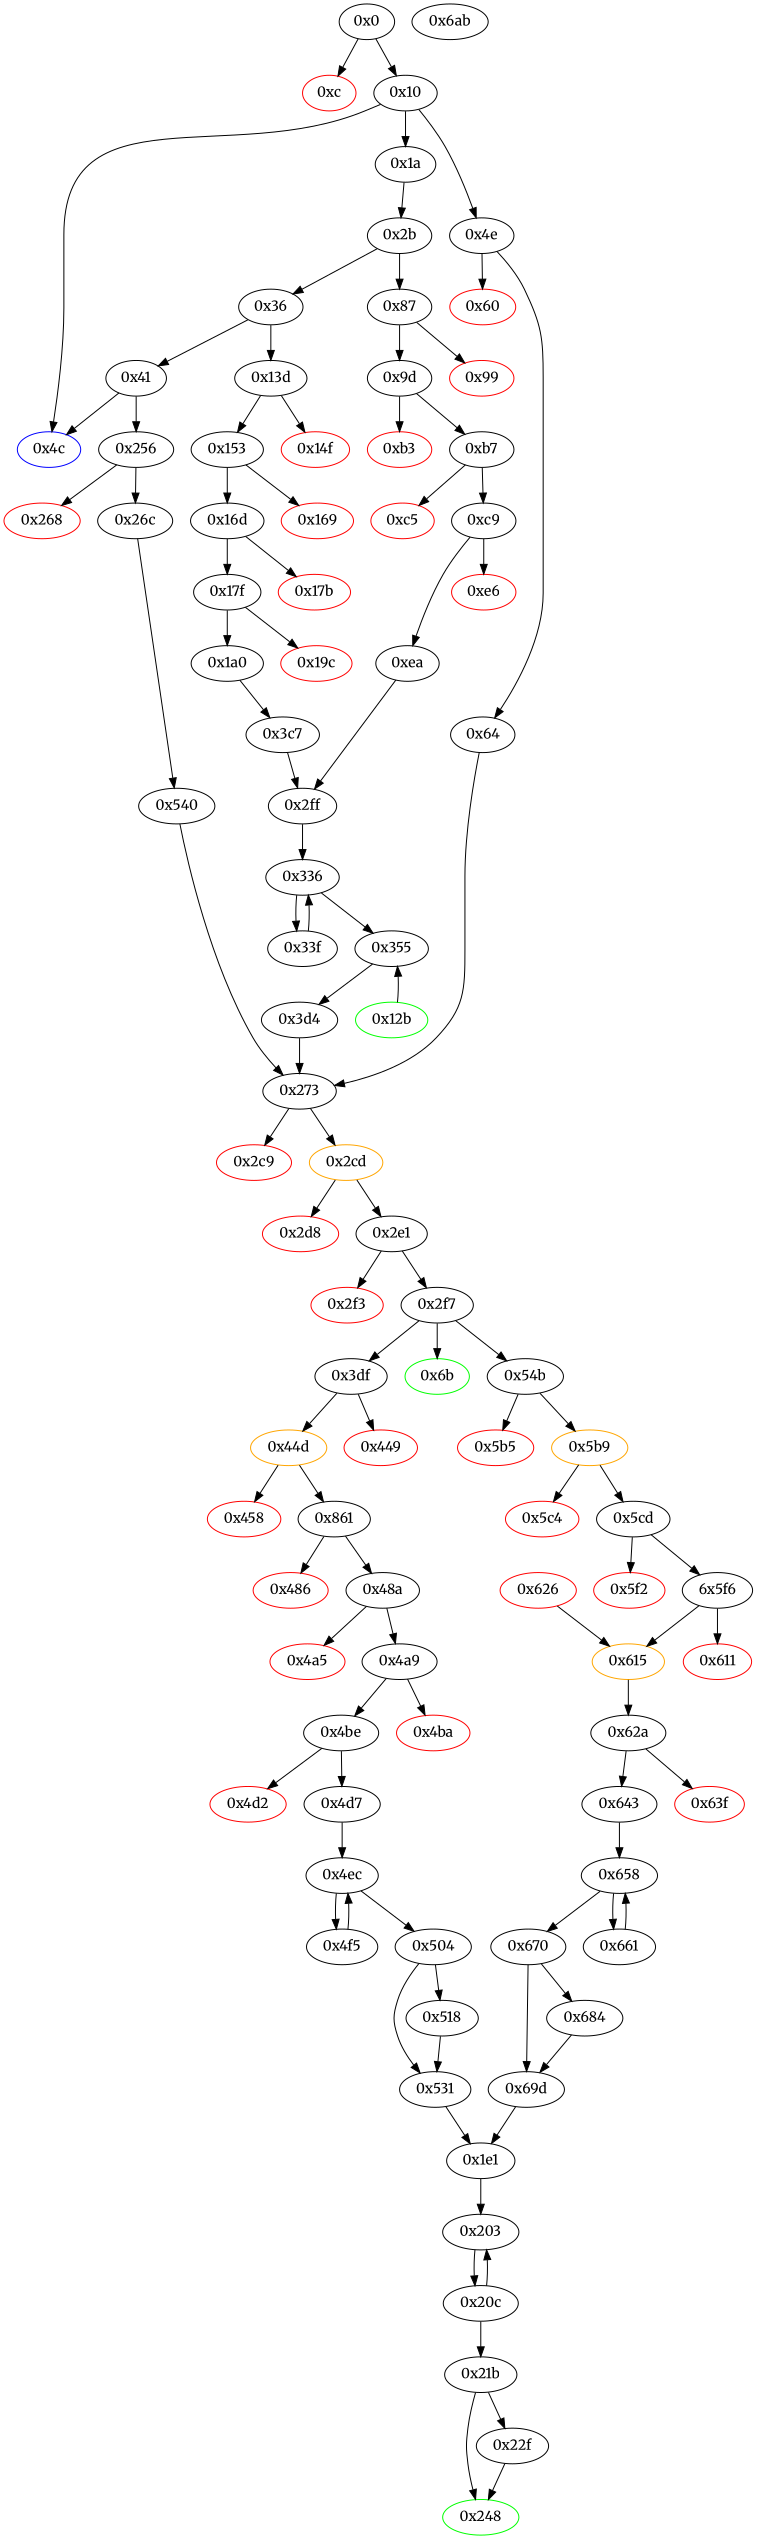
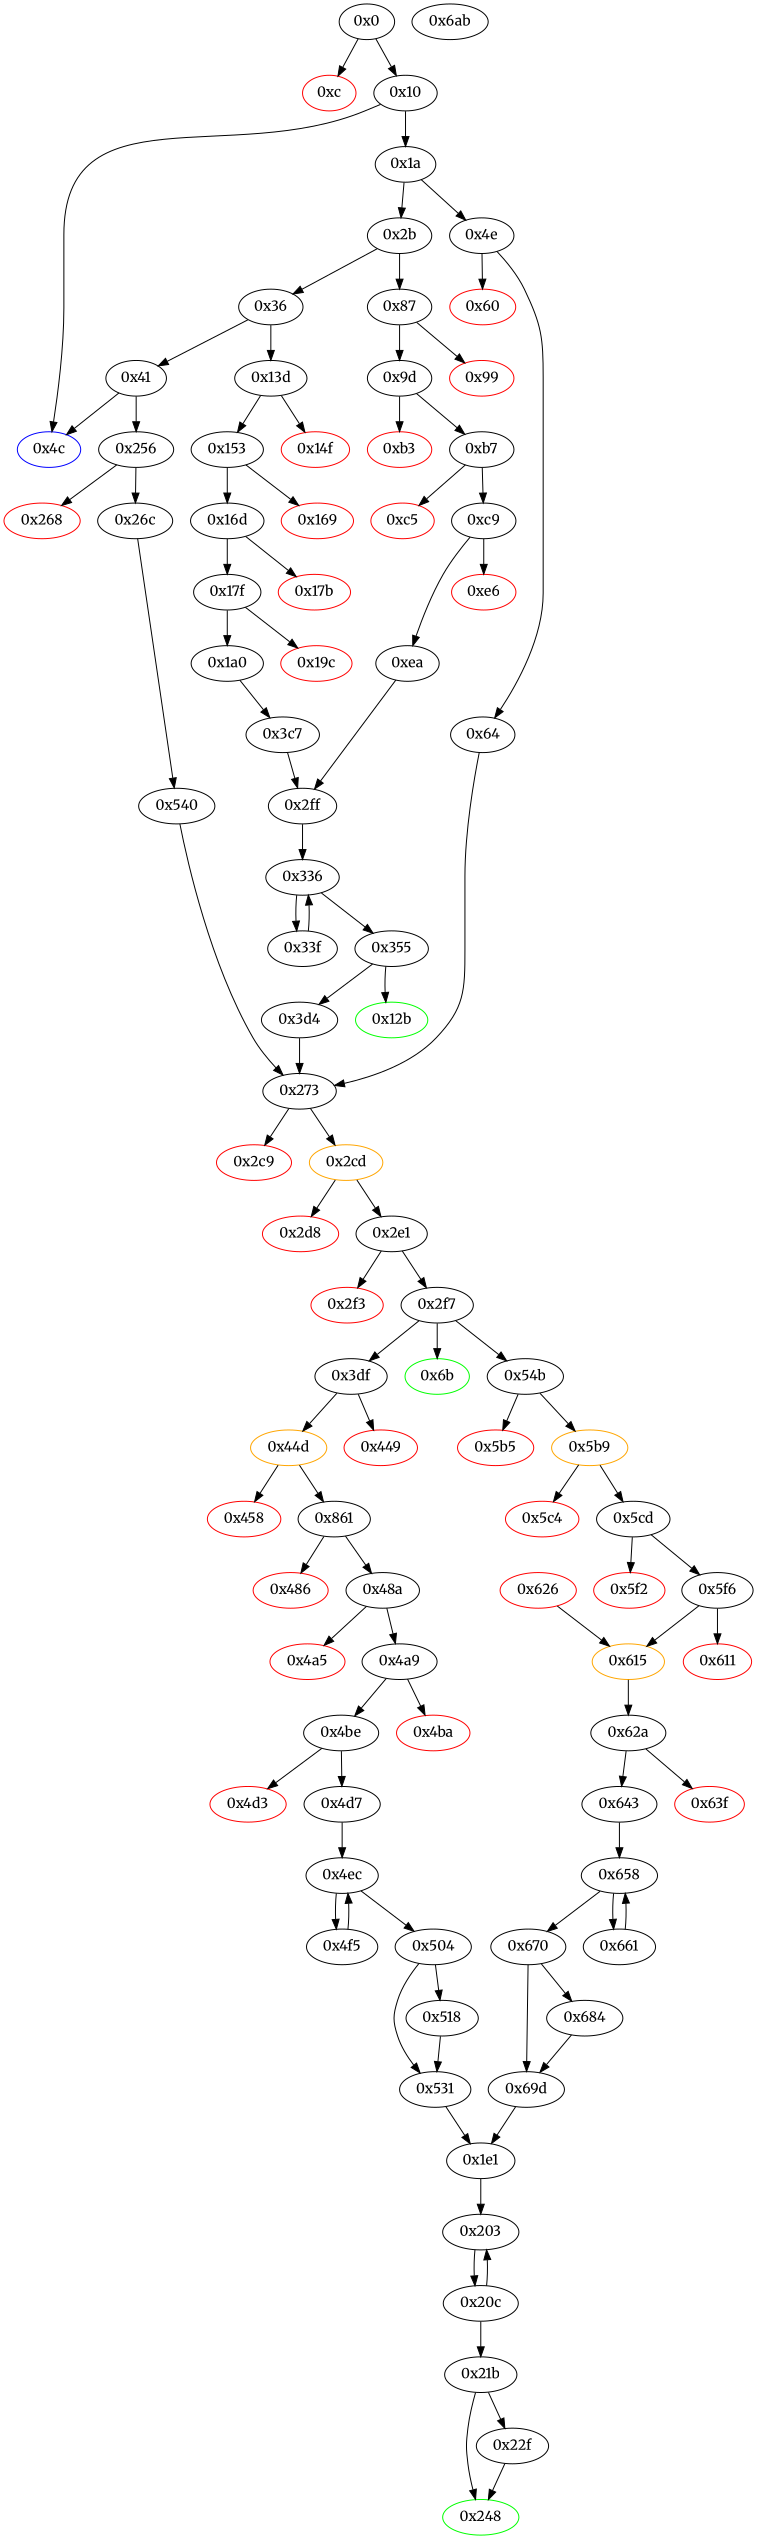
(450, 156) -> (440, 197)
(398, 989) -> (385, 979)
(717, 1590) -> (717, 1590)
(248, 1804) -> (248, 1804)
